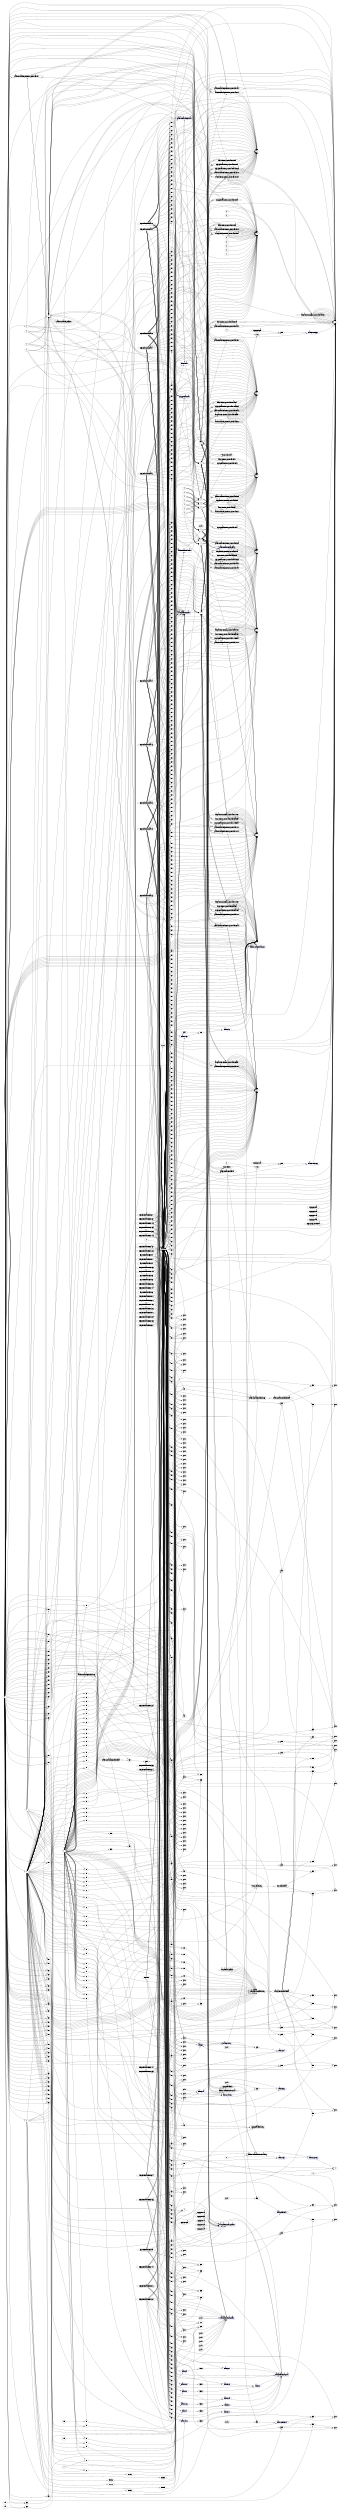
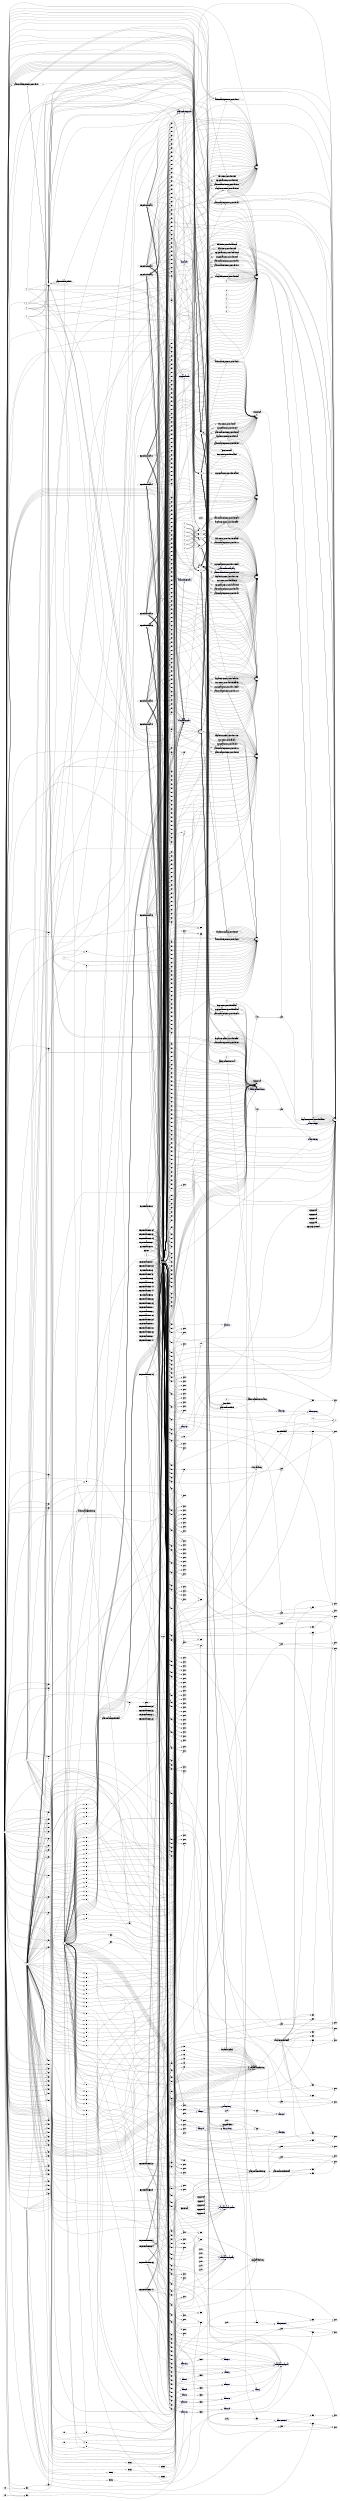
(184, 1033) -> none
